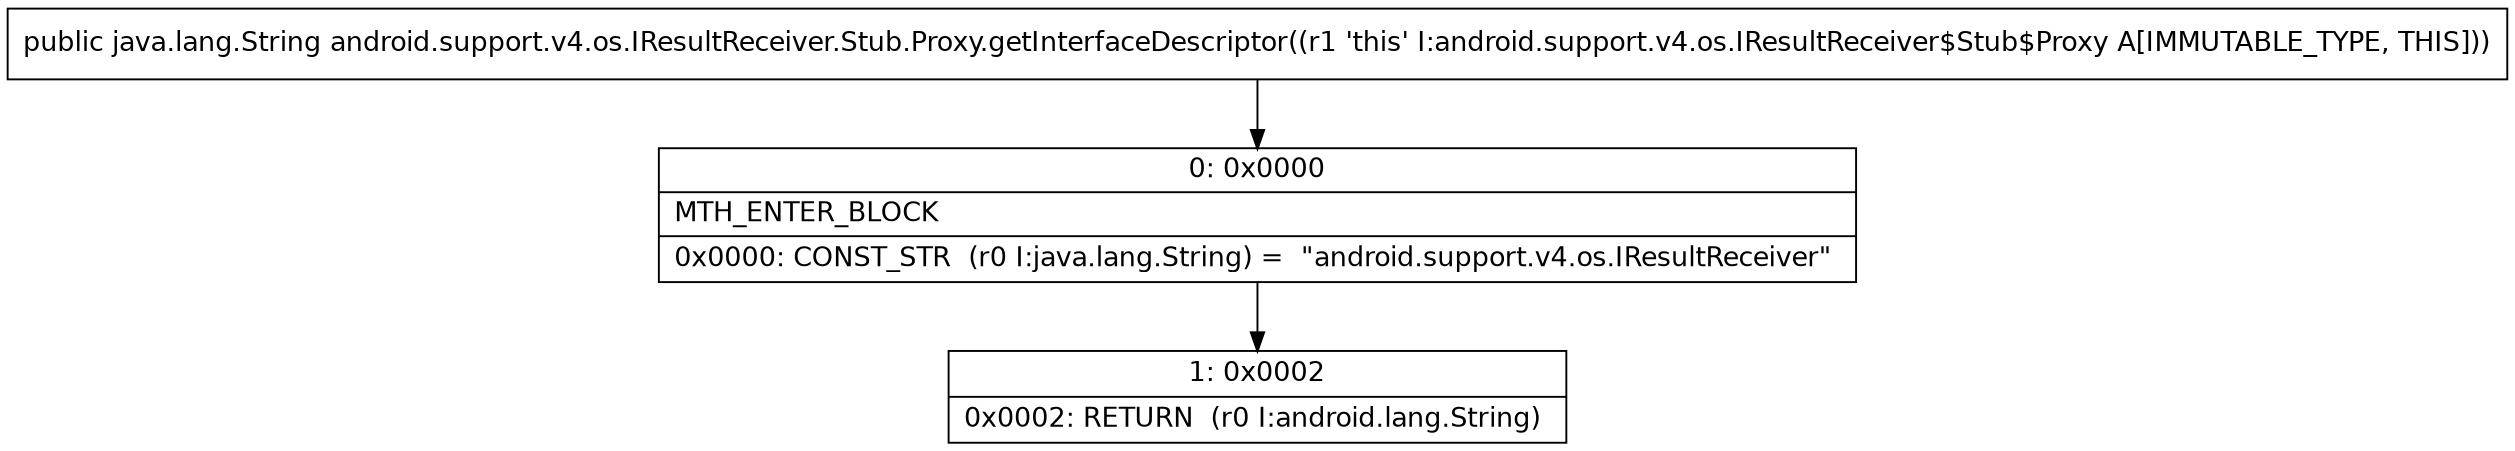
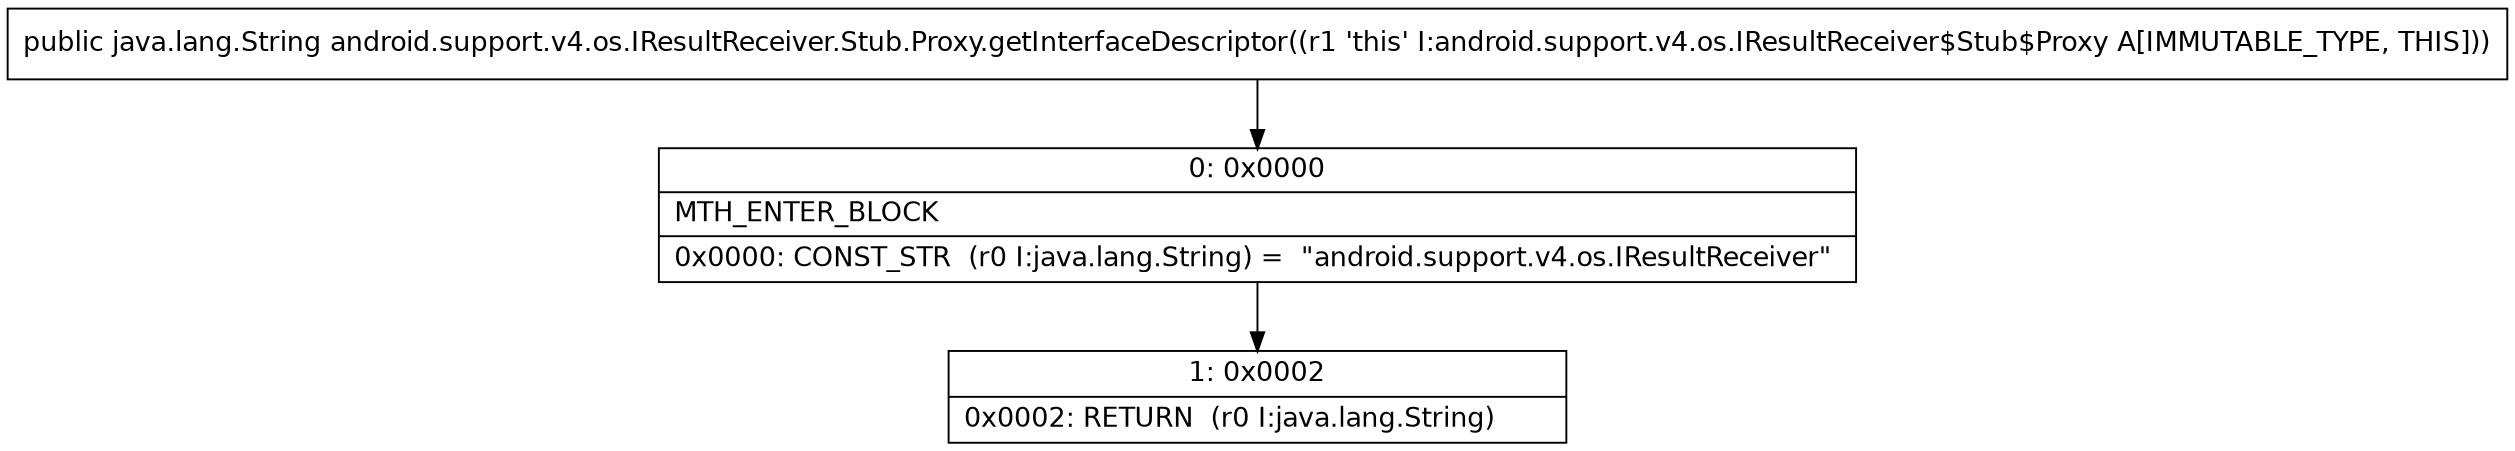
(1257, 419) -> (1235, 419)
